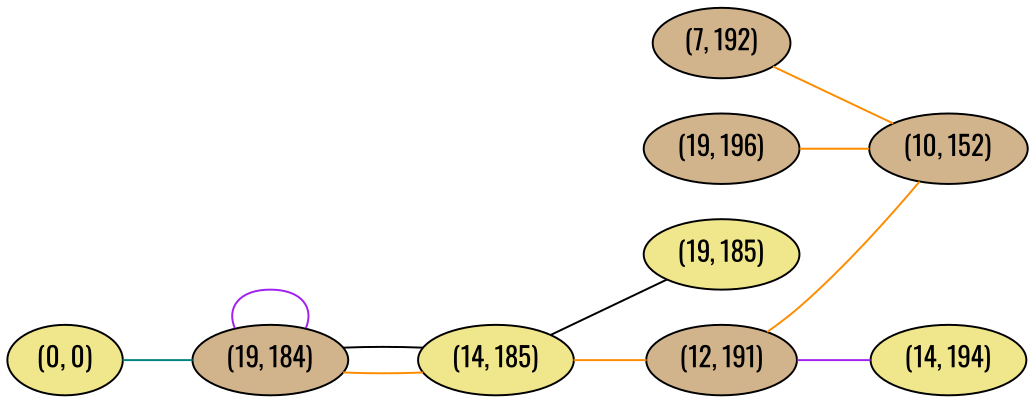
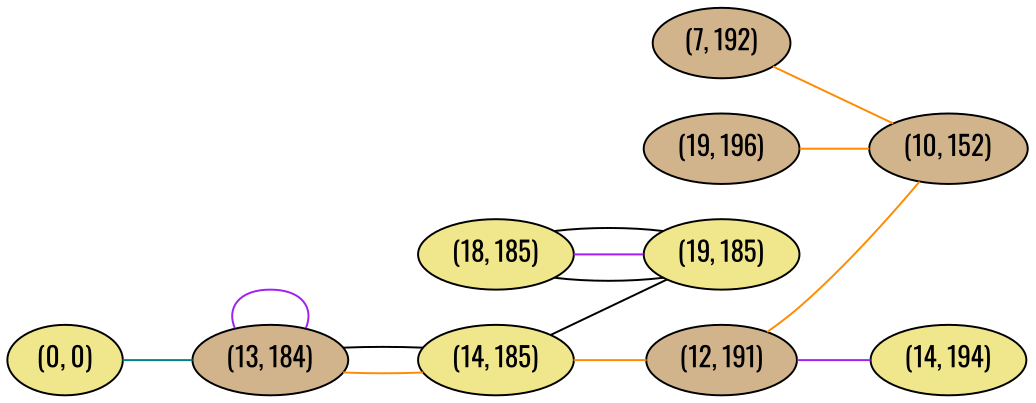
none -> (496, 254)
(270, 360) -> (270, 360)
